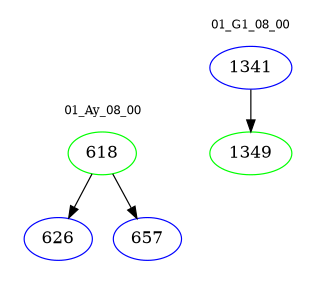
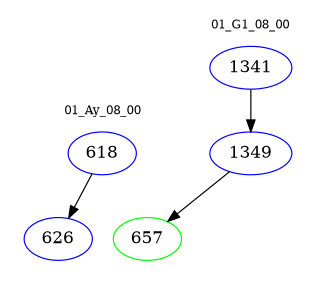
(102, 153) -> (102, 153)
(251, 153) -> (251, 153)
(122, 191) -> (203, 193)
(147, 239) -> (147, 239)
